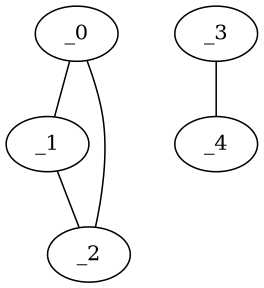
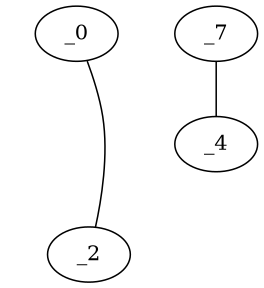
(216, 34) -> (216, 34)
(48, 144) -> none
